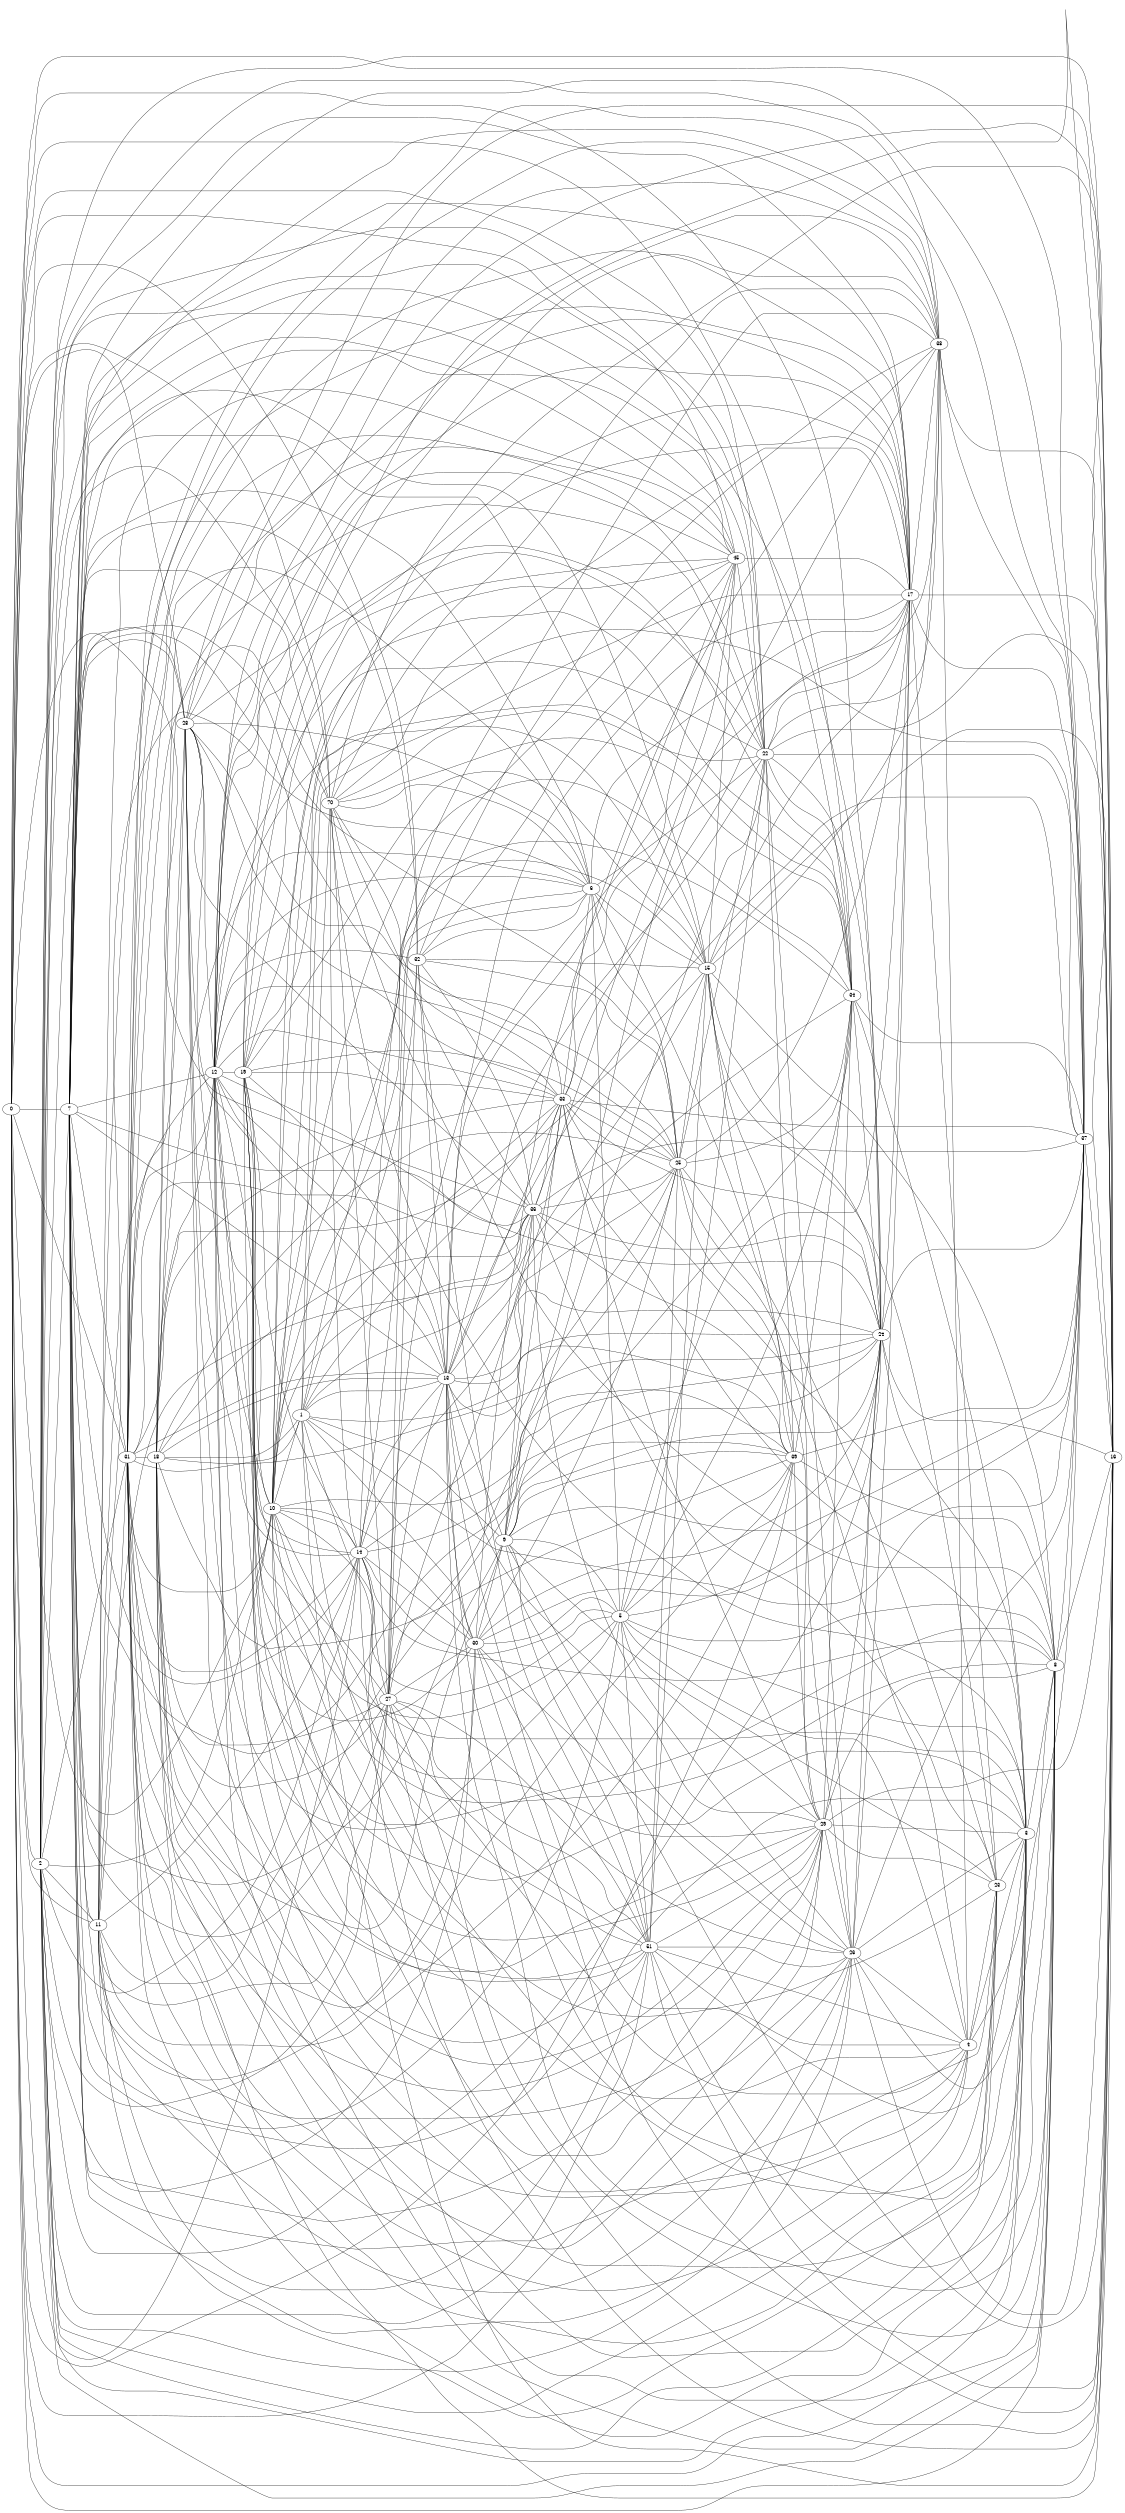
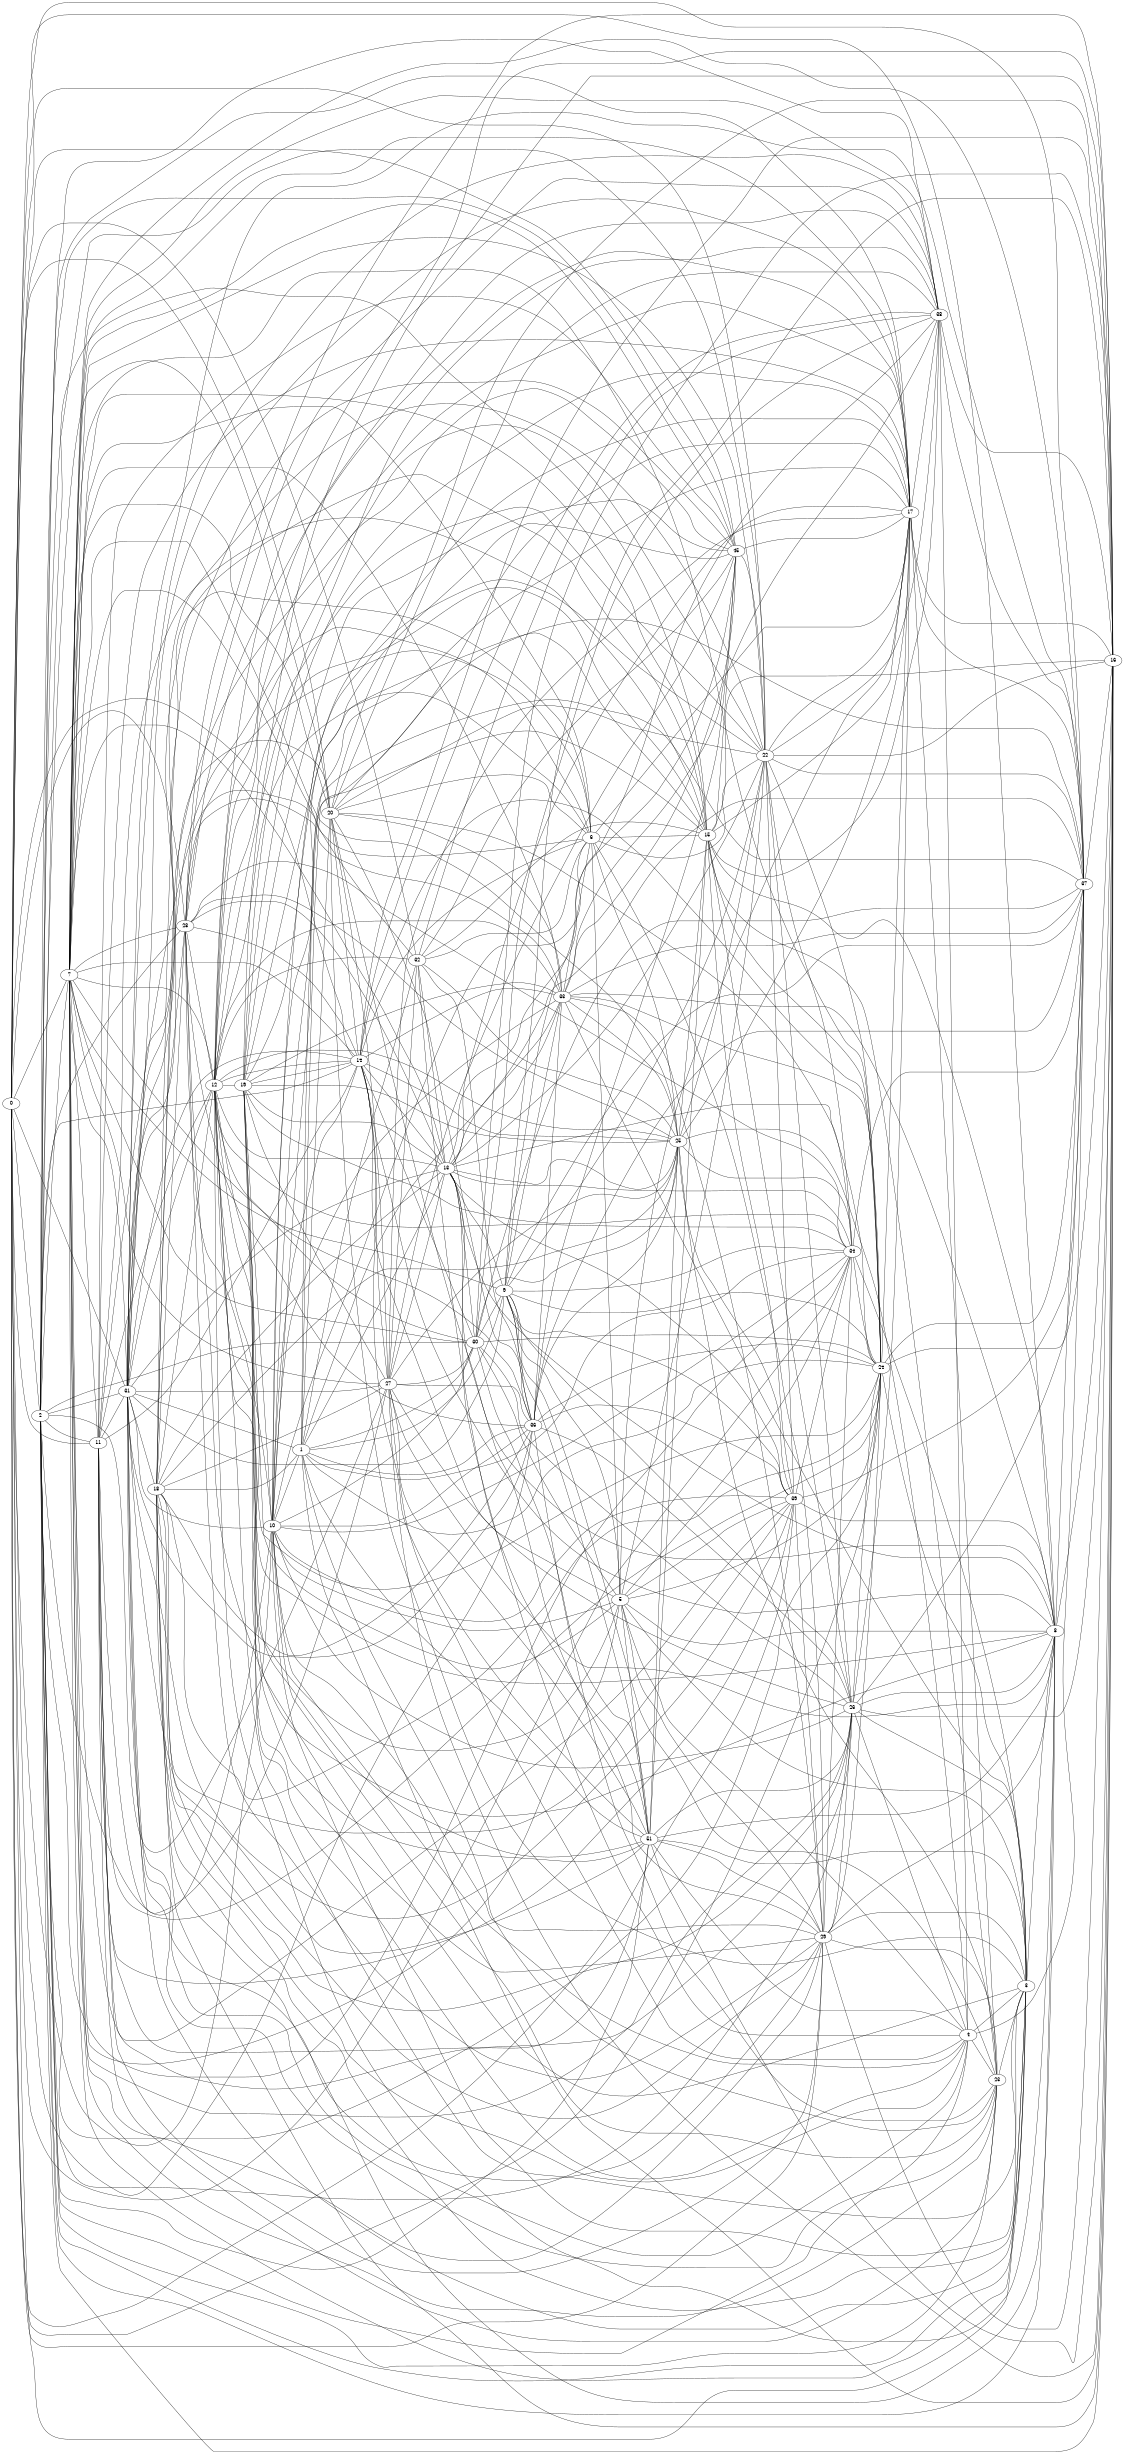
(330, 803) -> (330, 813)
(265, 1187) -> none
(679, 2128) -> none
